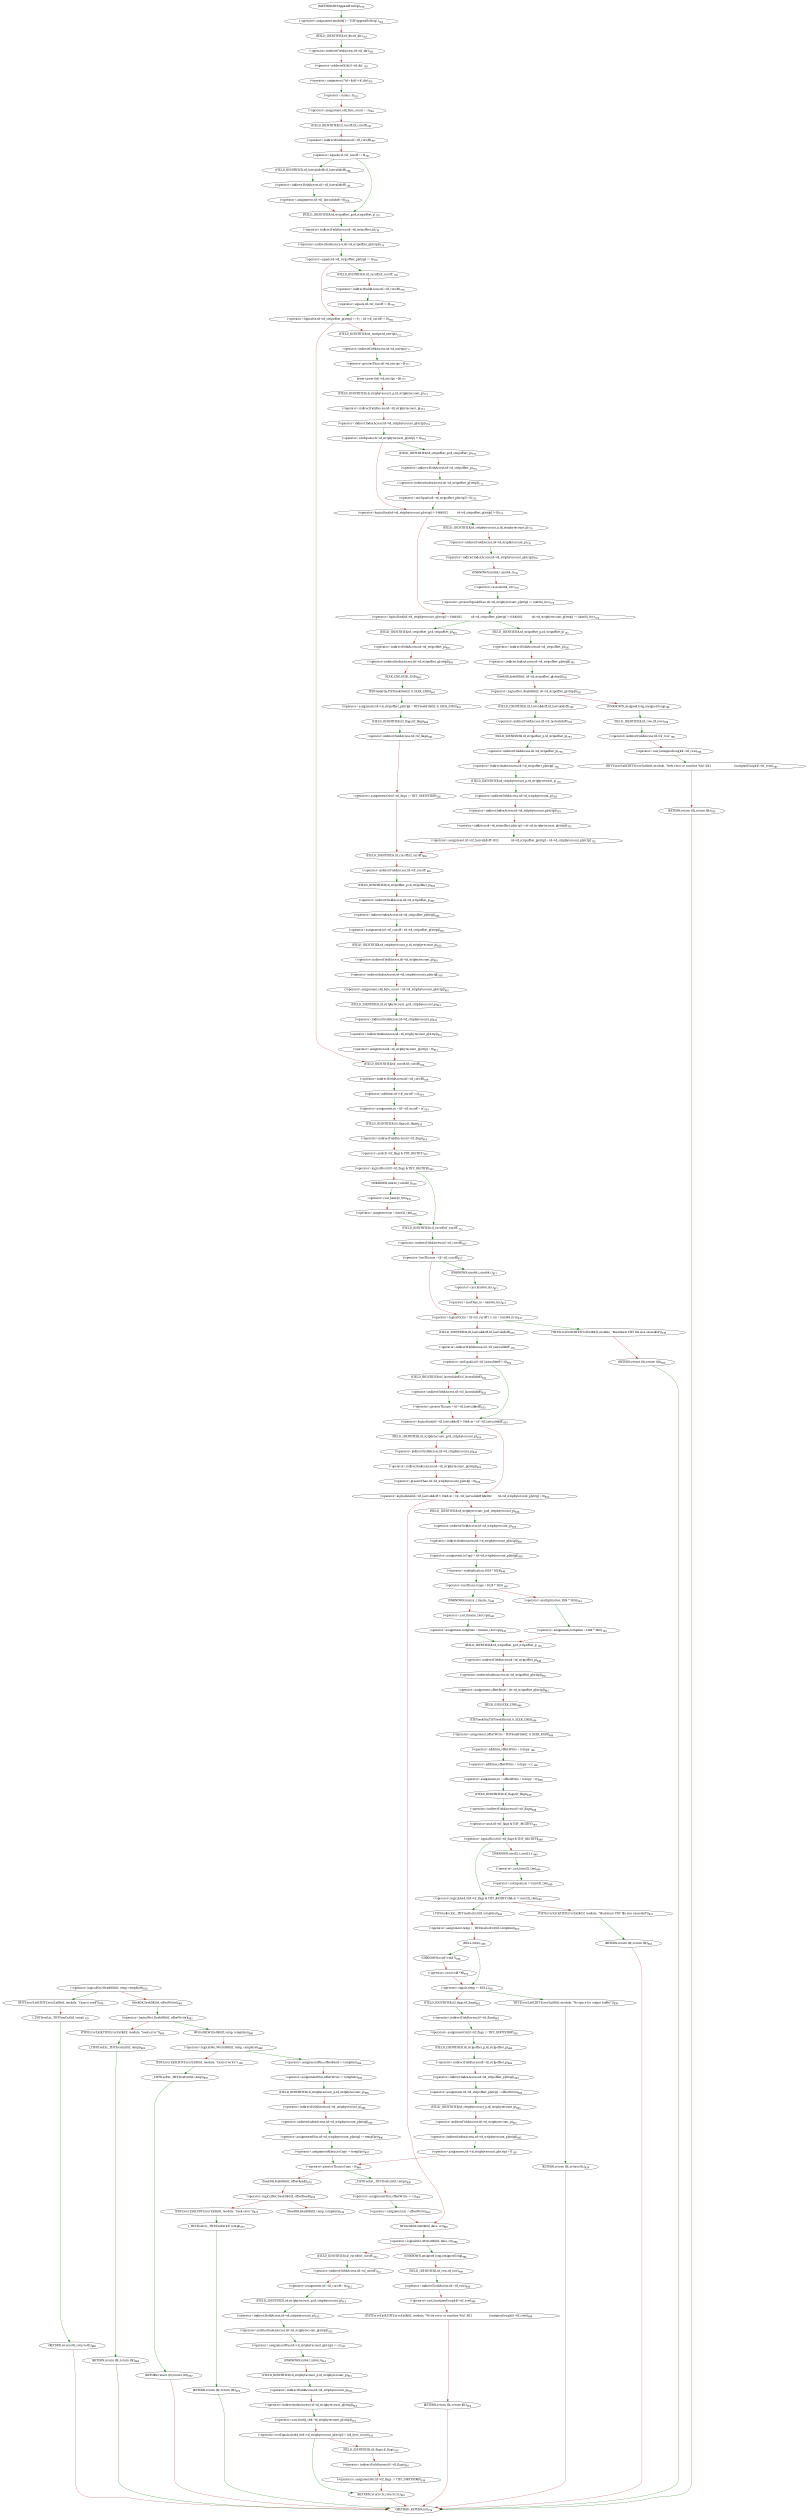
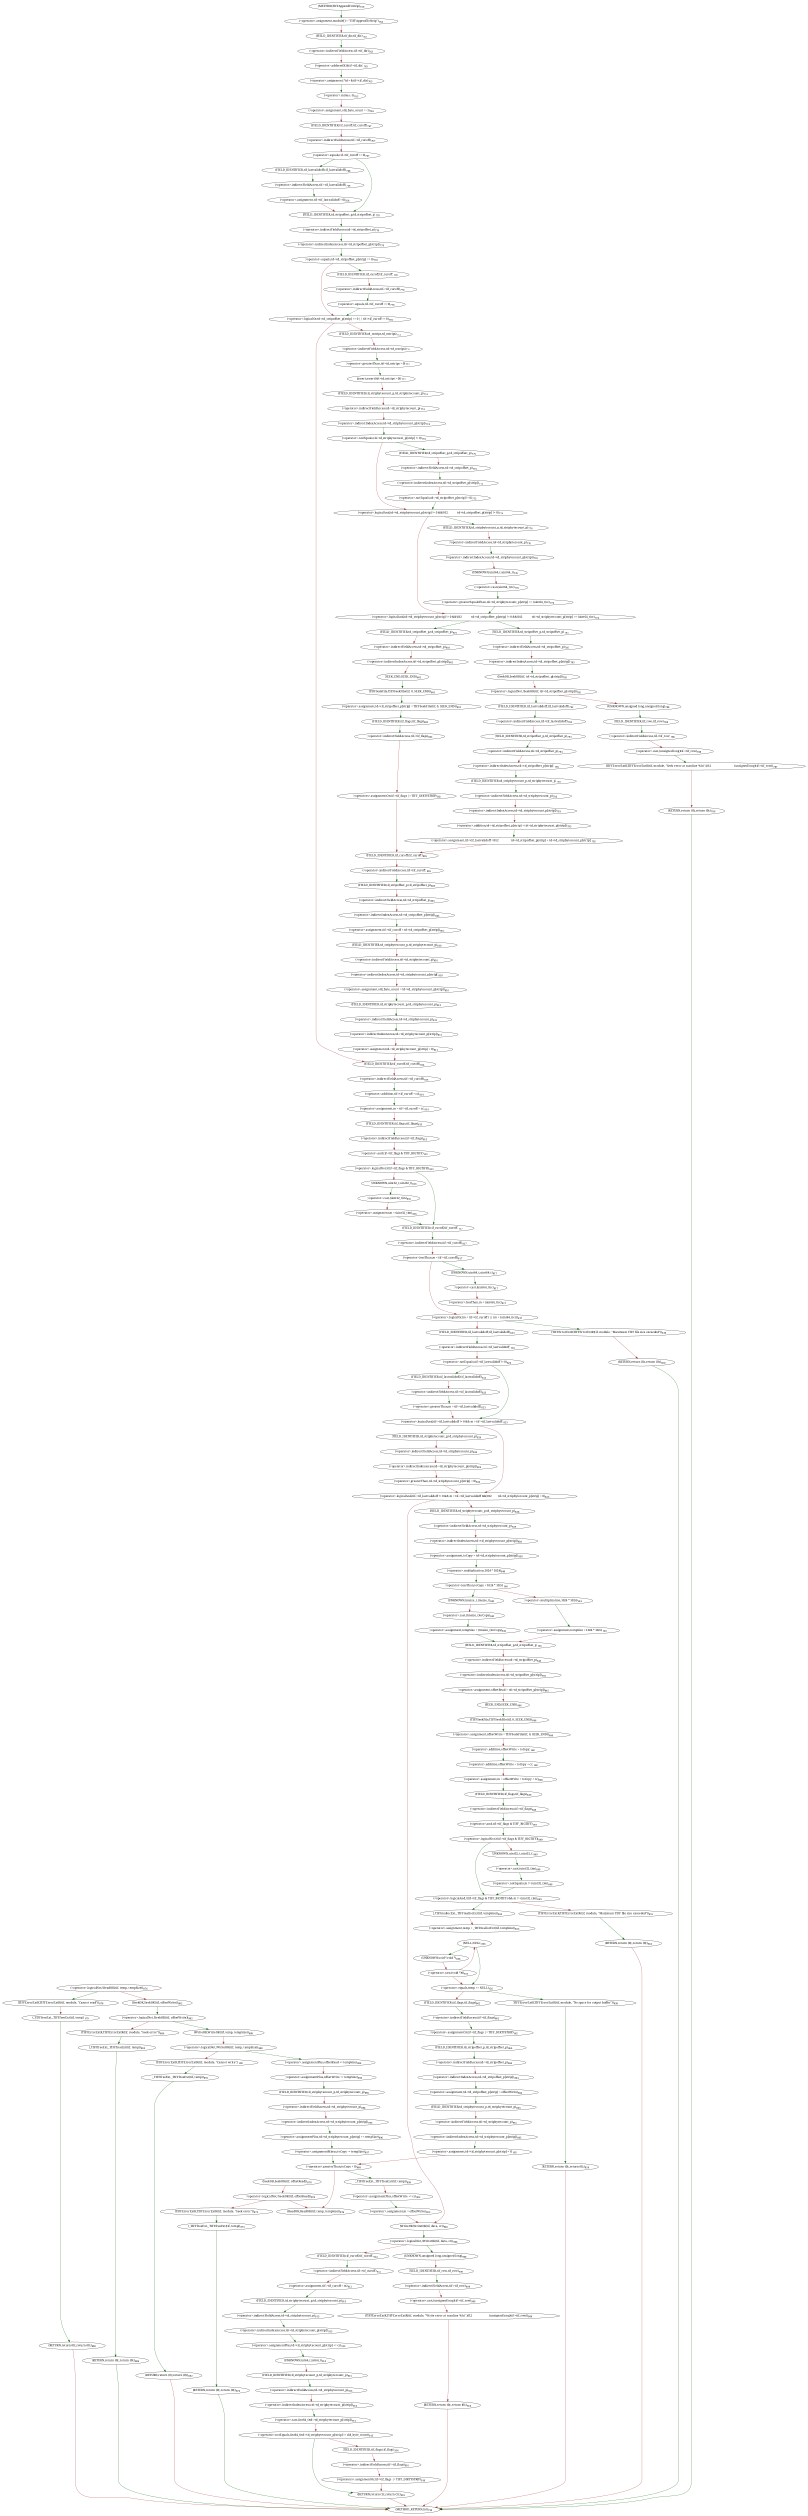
(474, 1935) -> (470, 1962)
(311, 2174) -> (333, 2190)
